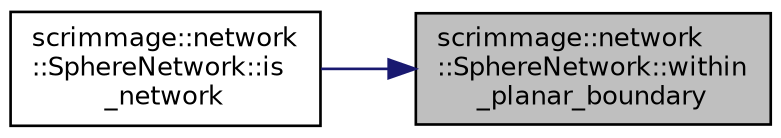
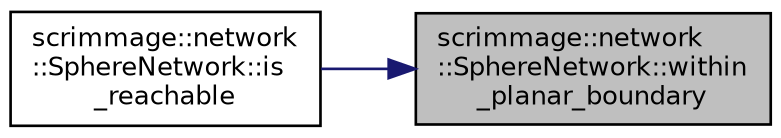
(166, 69) -> (166, 69)
